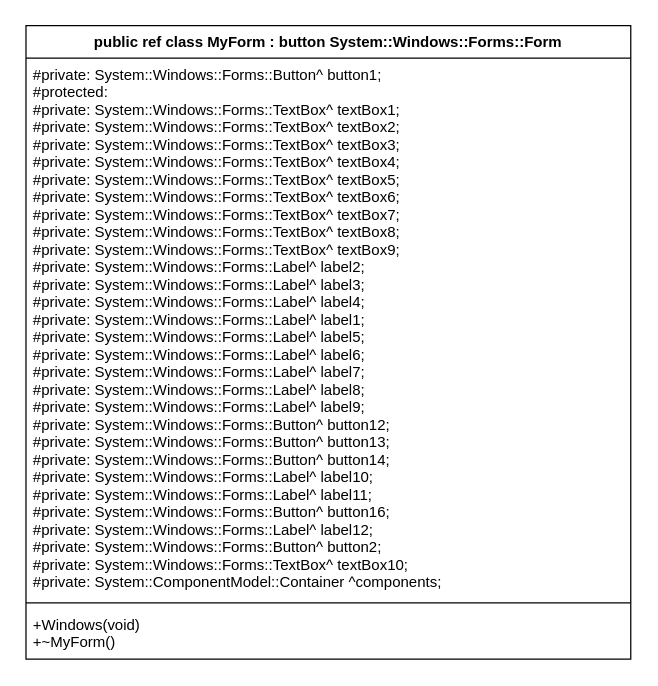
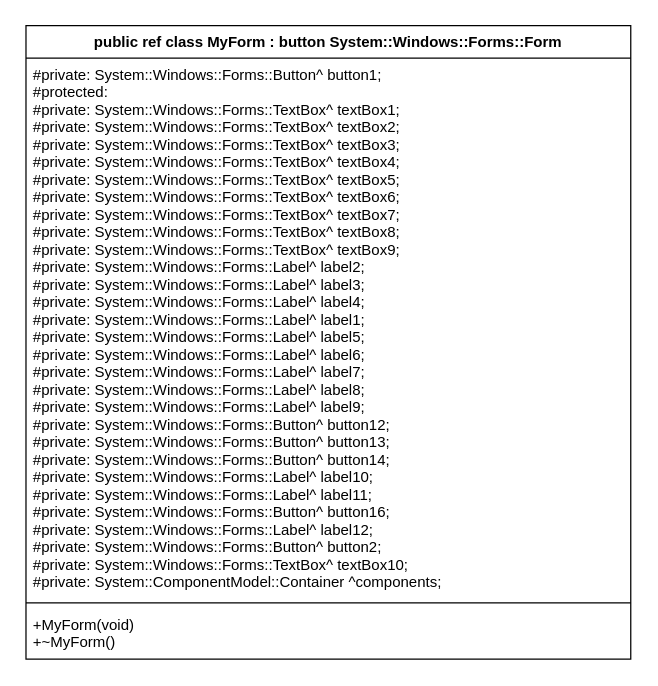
(87, 625) -> (85, 625)
